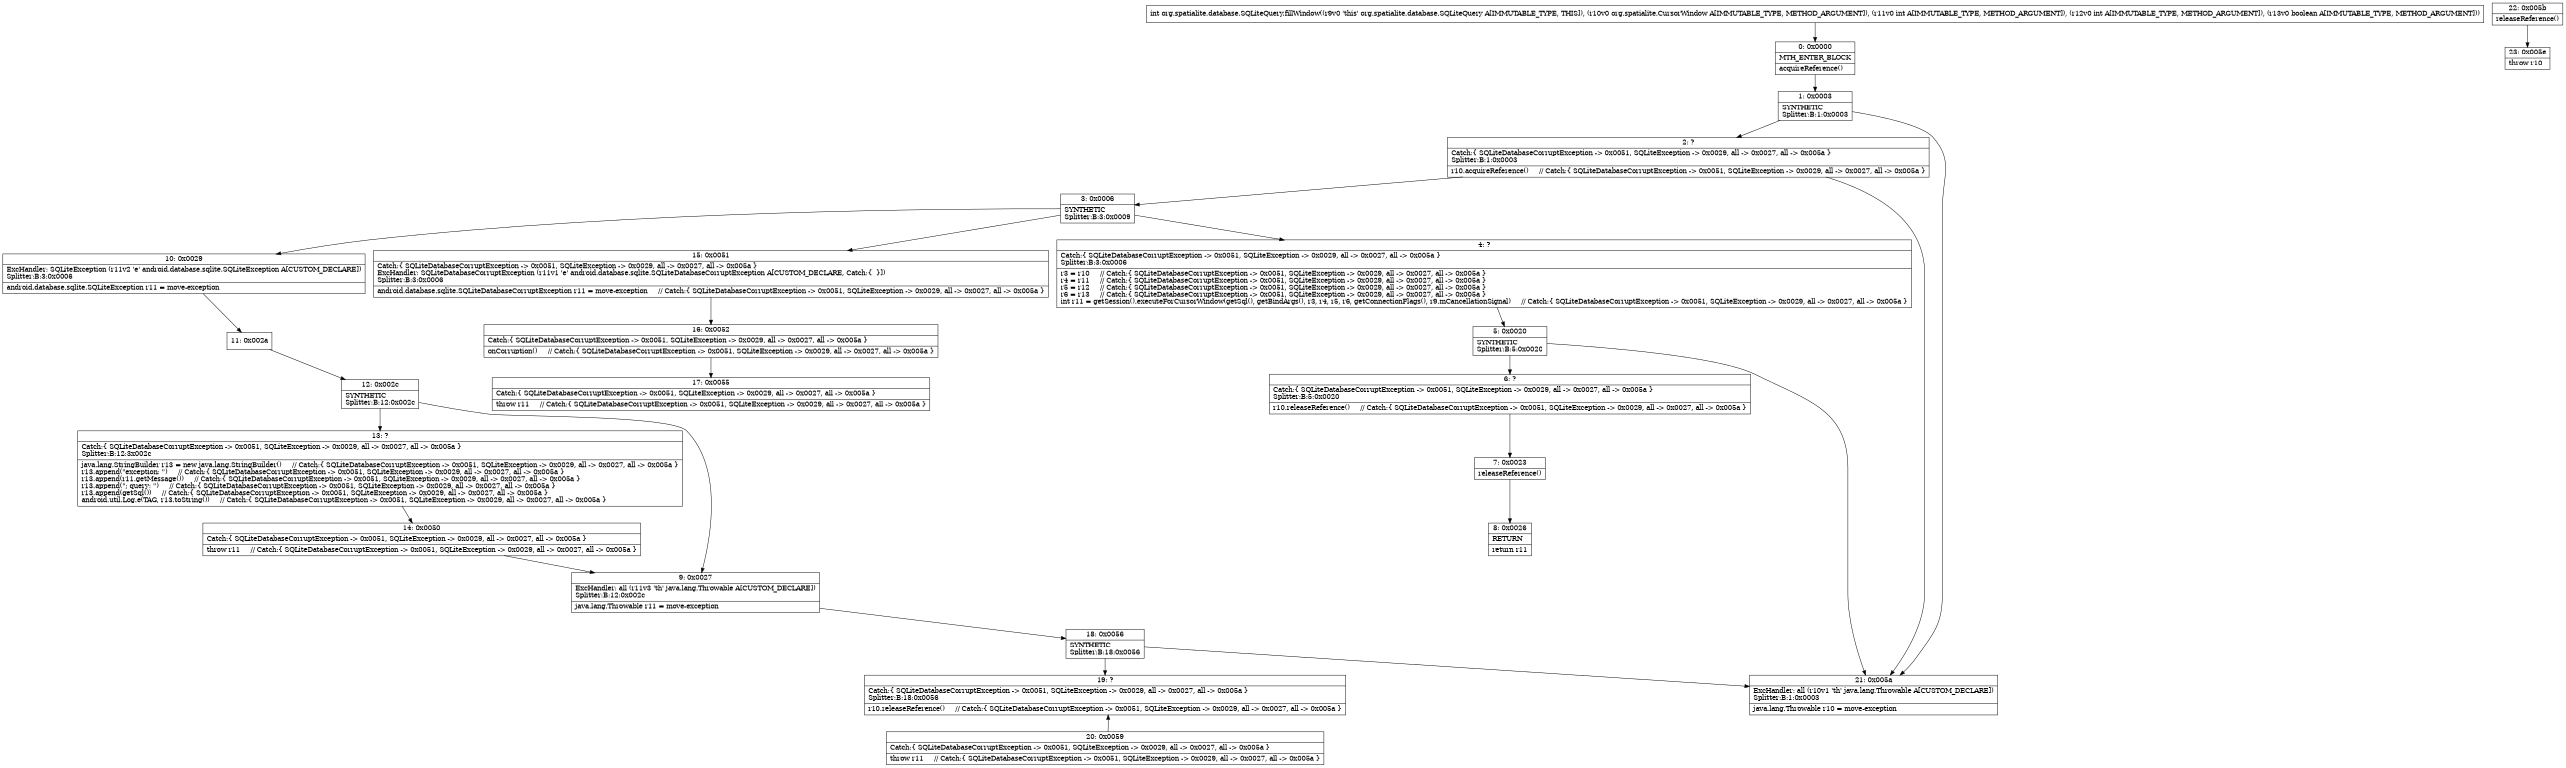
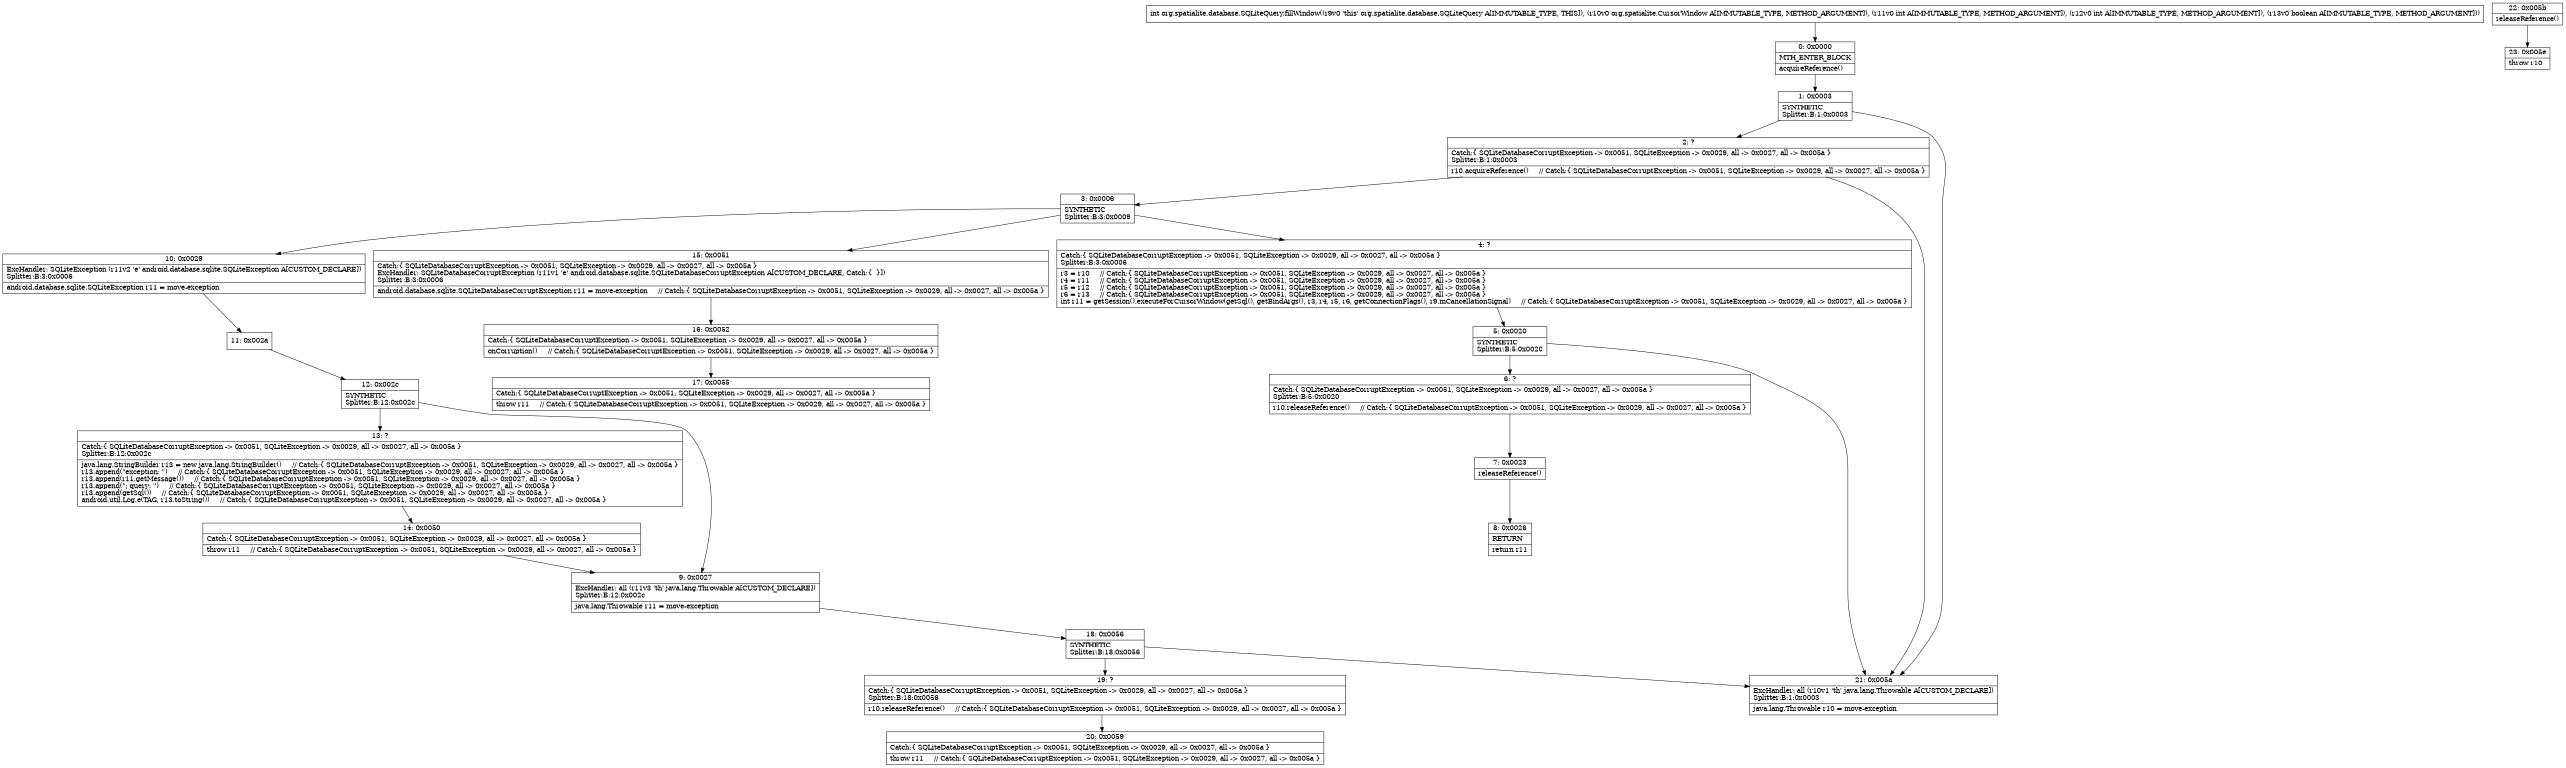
(116, 454) -> (116, 454)
(1108, 726) -> (1102, 721)
